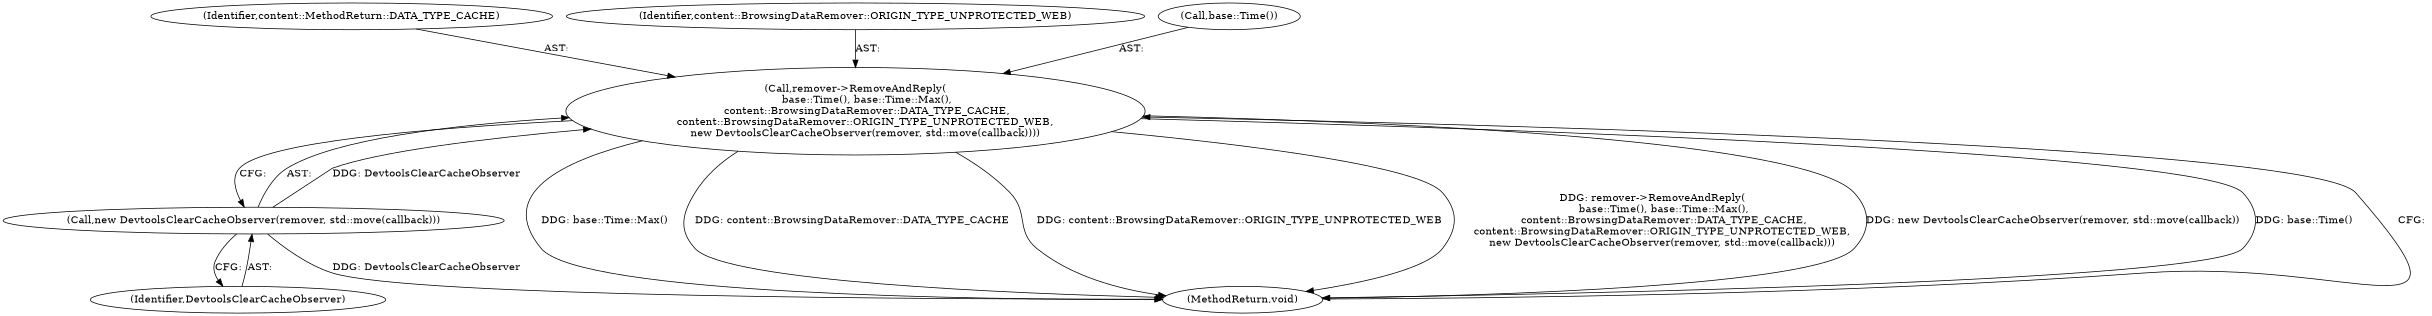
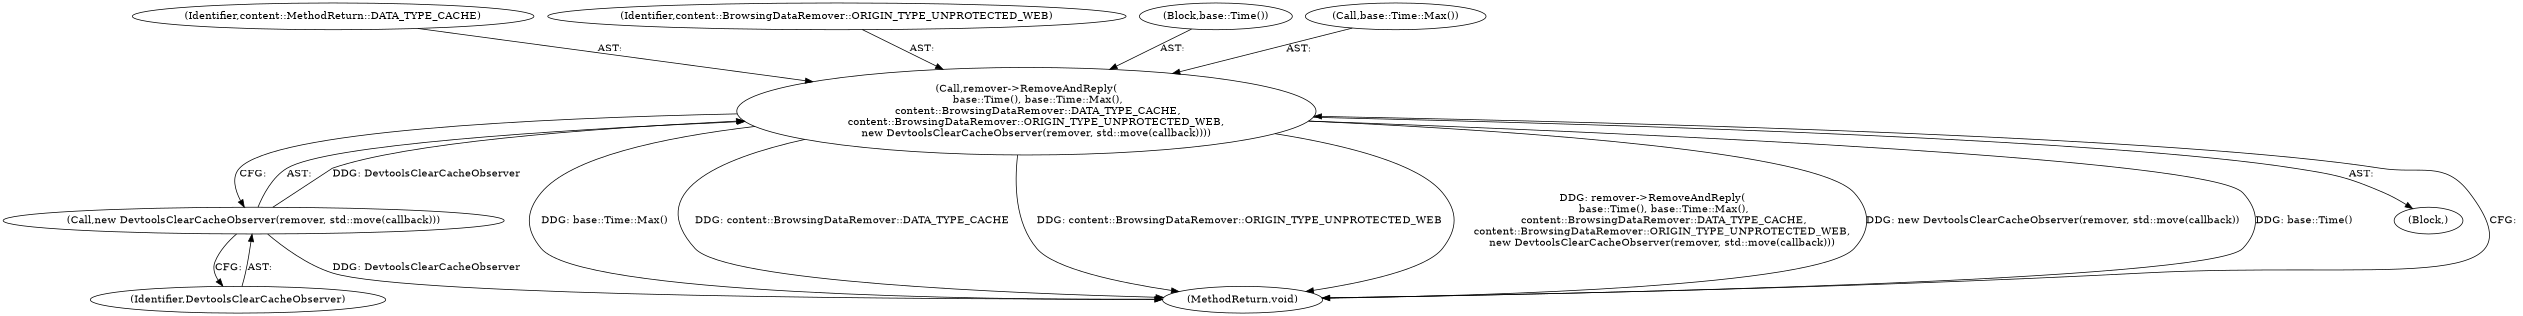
(1229, 16) -> (1216, 16)
none -> (1396, 16)
none -> (2429, 221)
